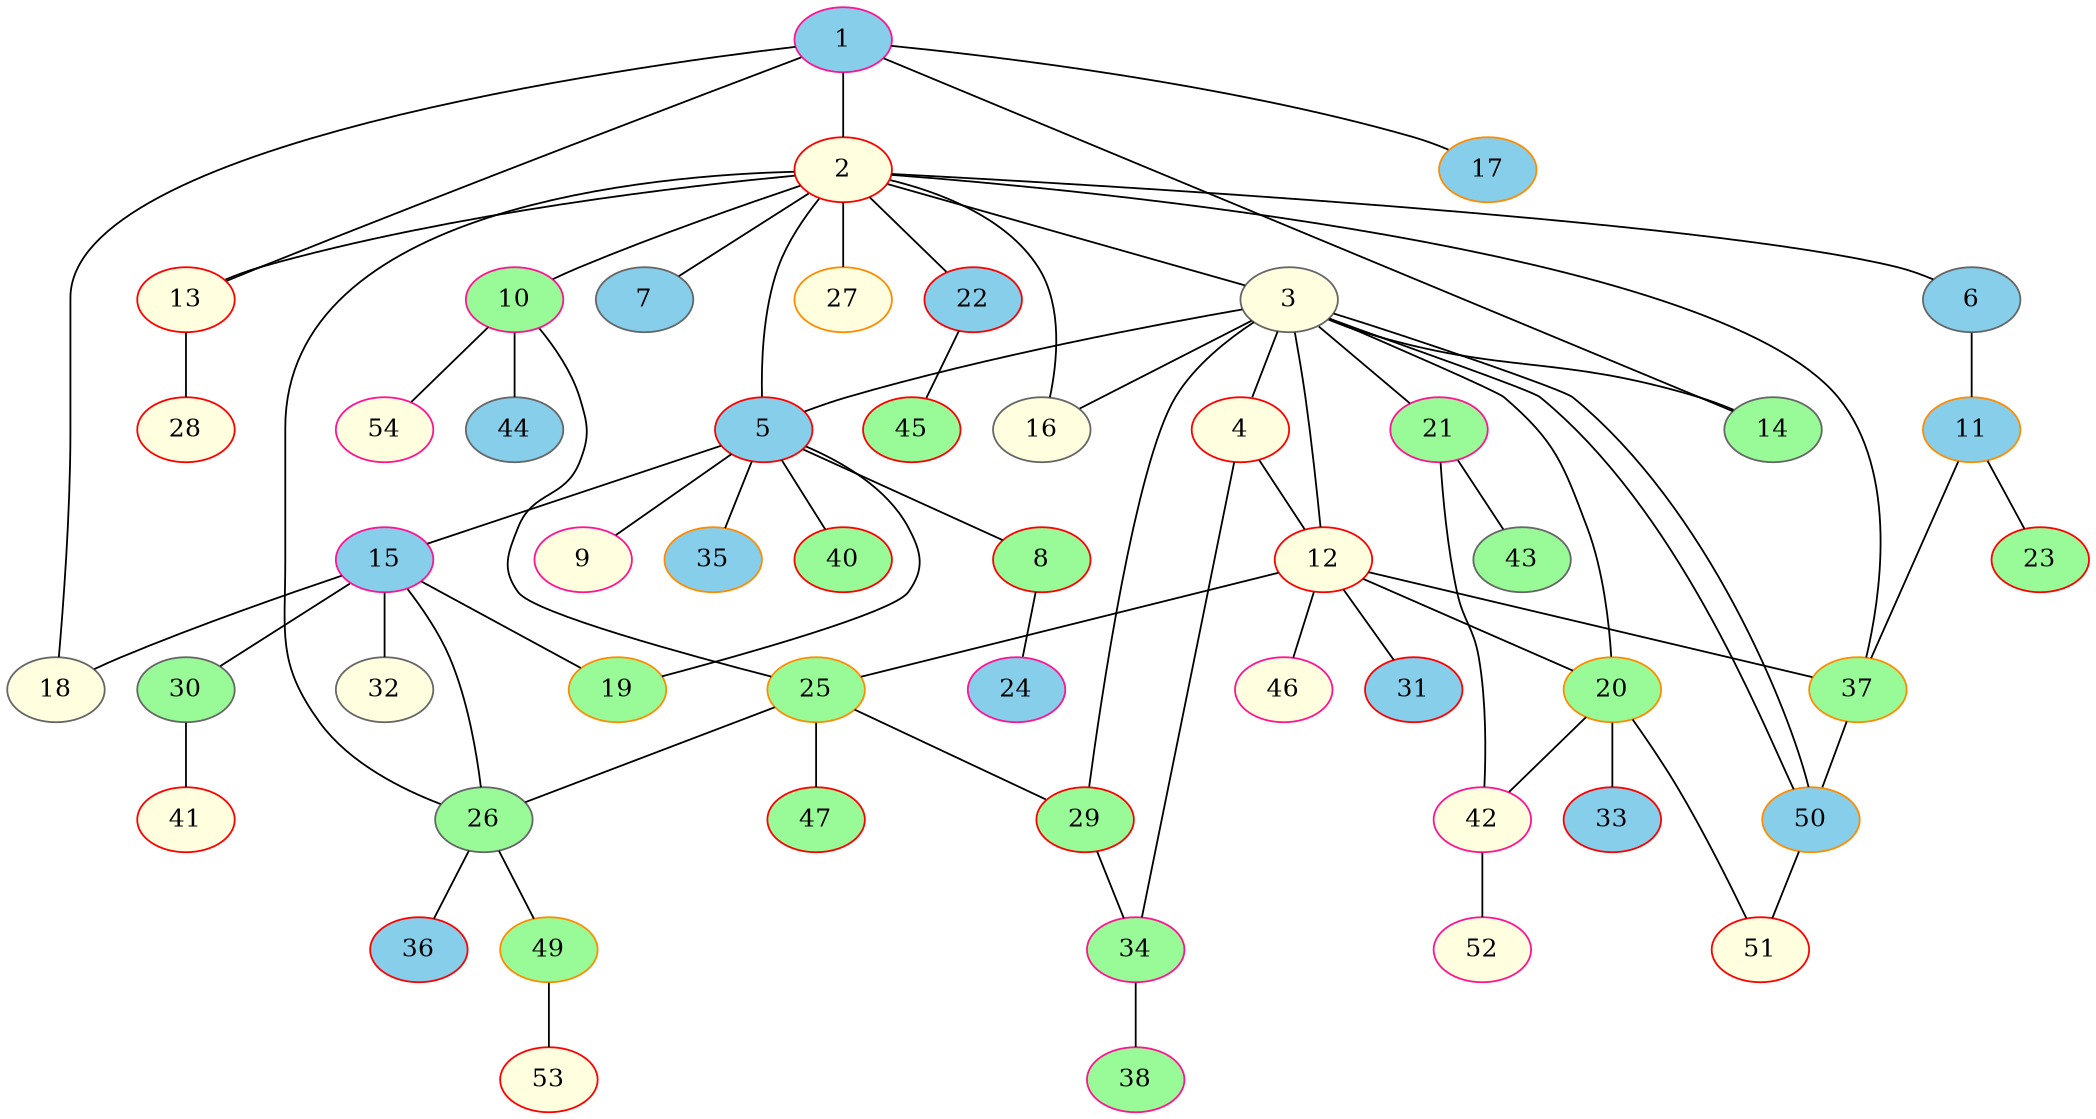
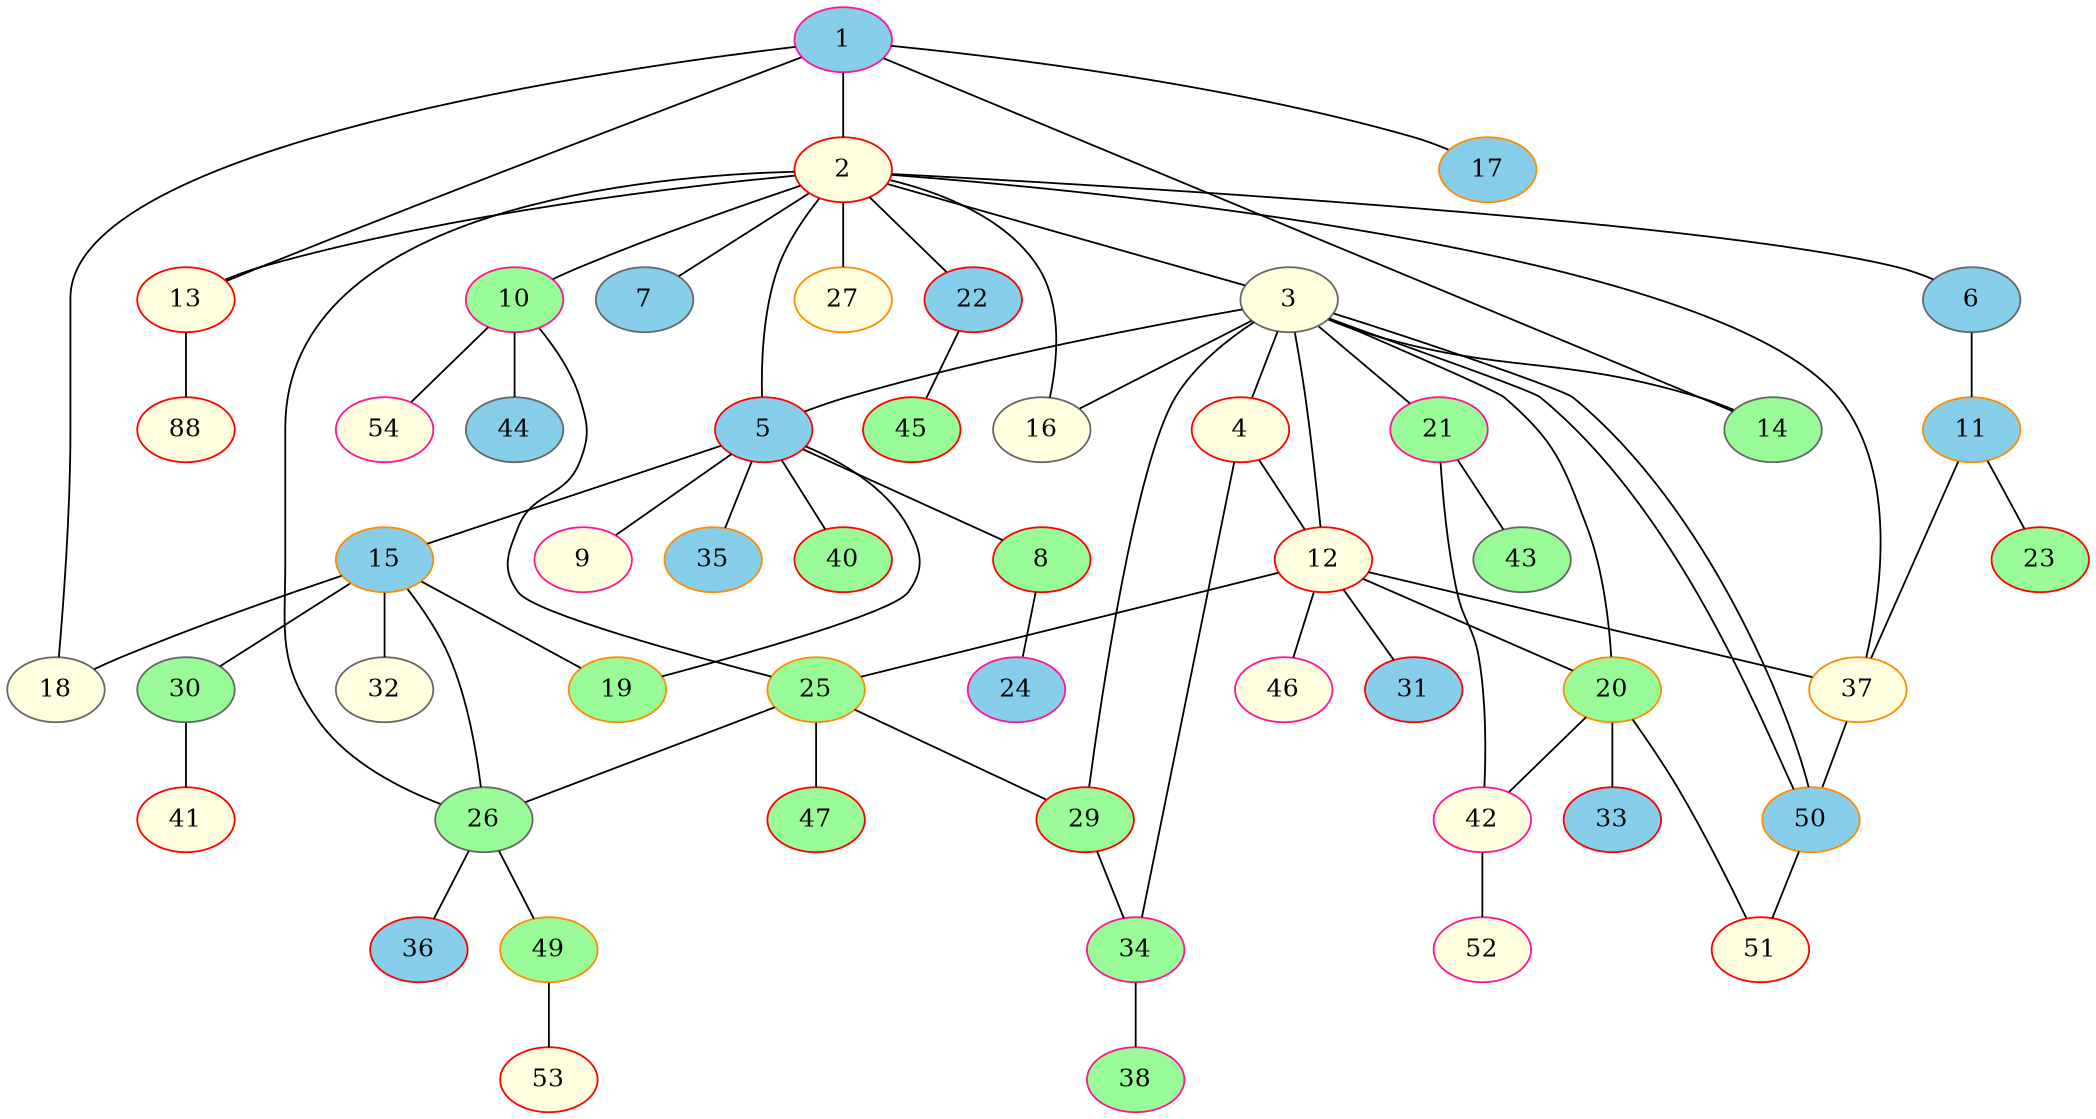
(186, 430) -> (186, 430)
(385, 560) -> (385, 560)
(1858, 690) -> (1858, 690)
